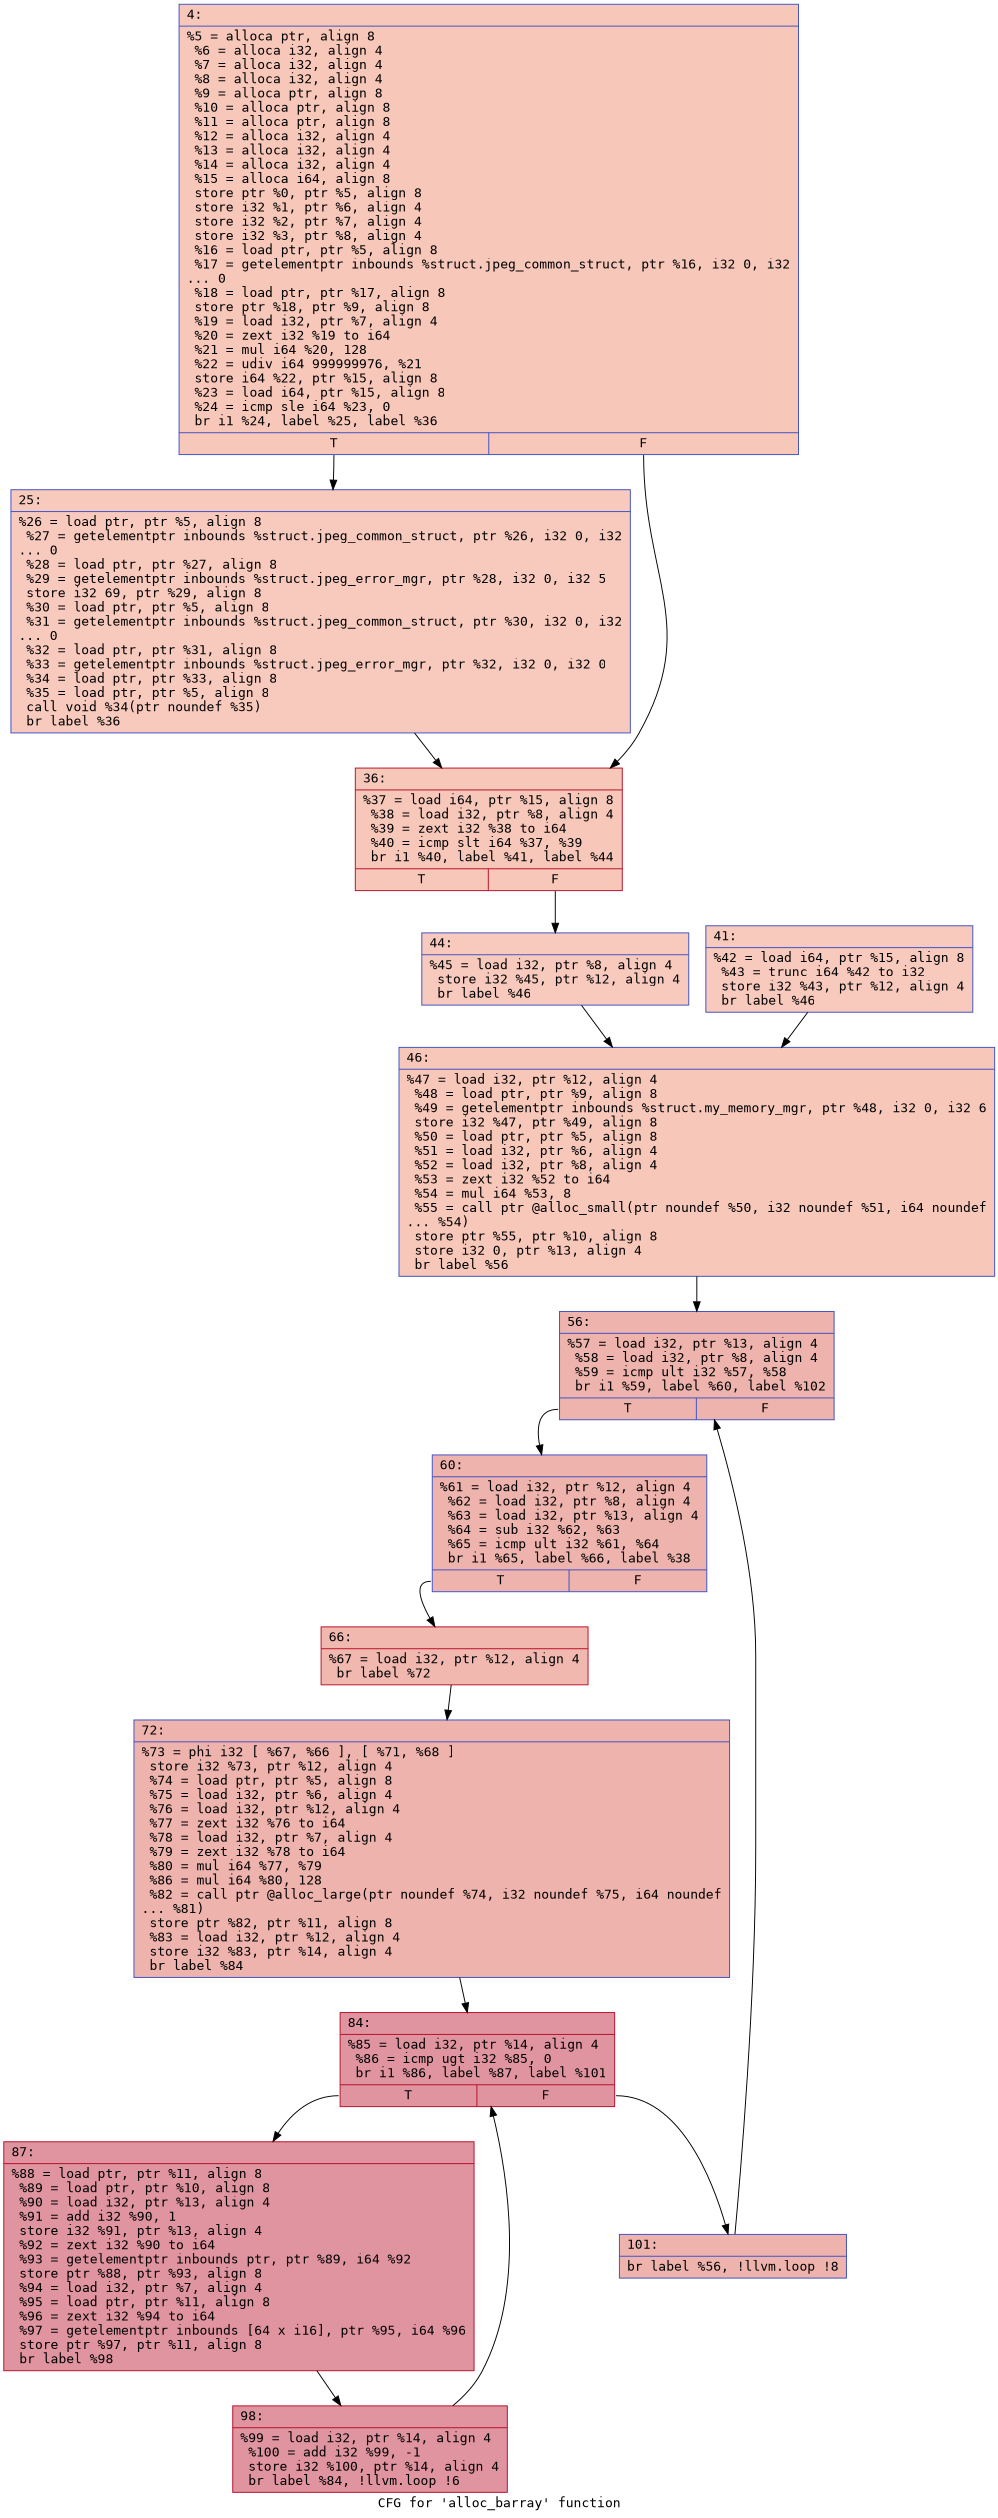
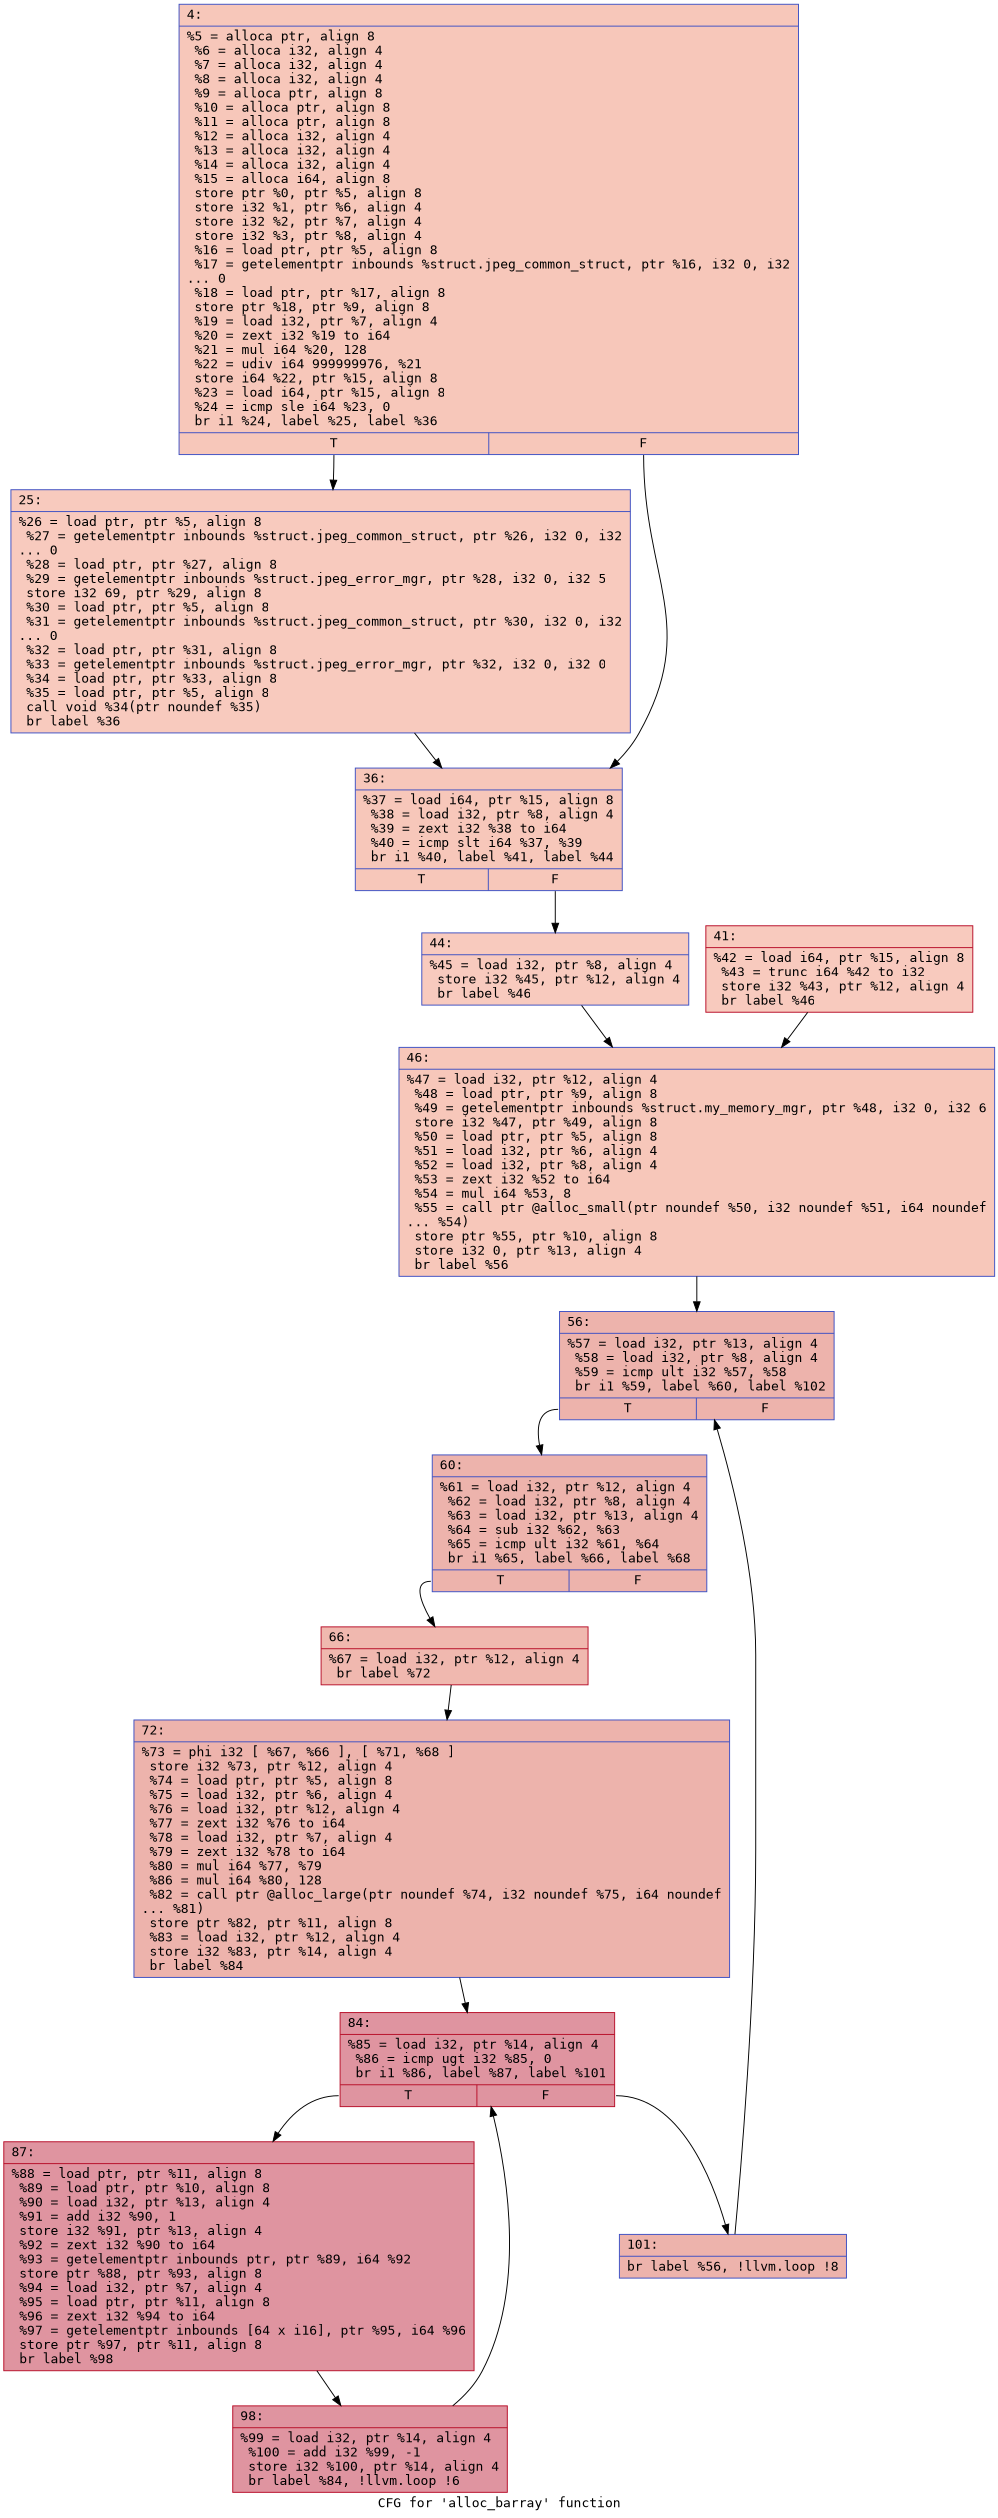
(489, 829) -> (489, 829)
(839, 969) -> (839, 969)
(566, 1558) -> (566, 1558)
